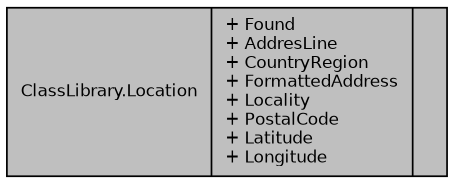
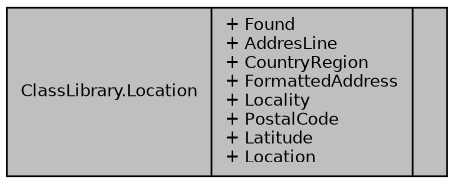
(277, 157) -> (271, 157)
